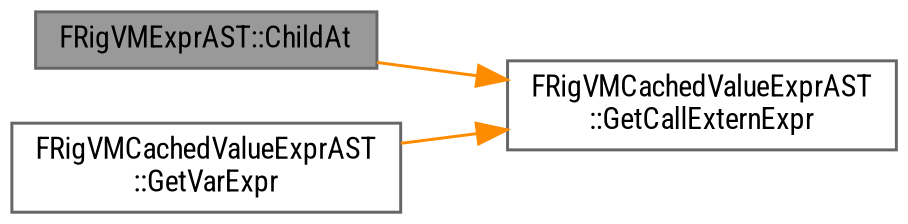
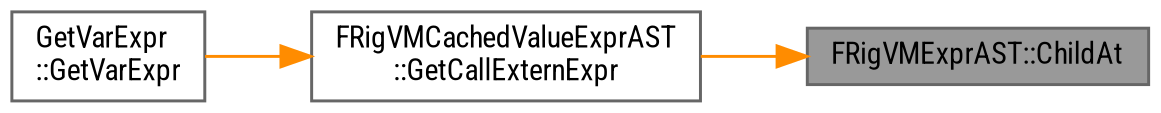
(427, 69) -> (739, 56)
(206, 168) -> (108, 56)
